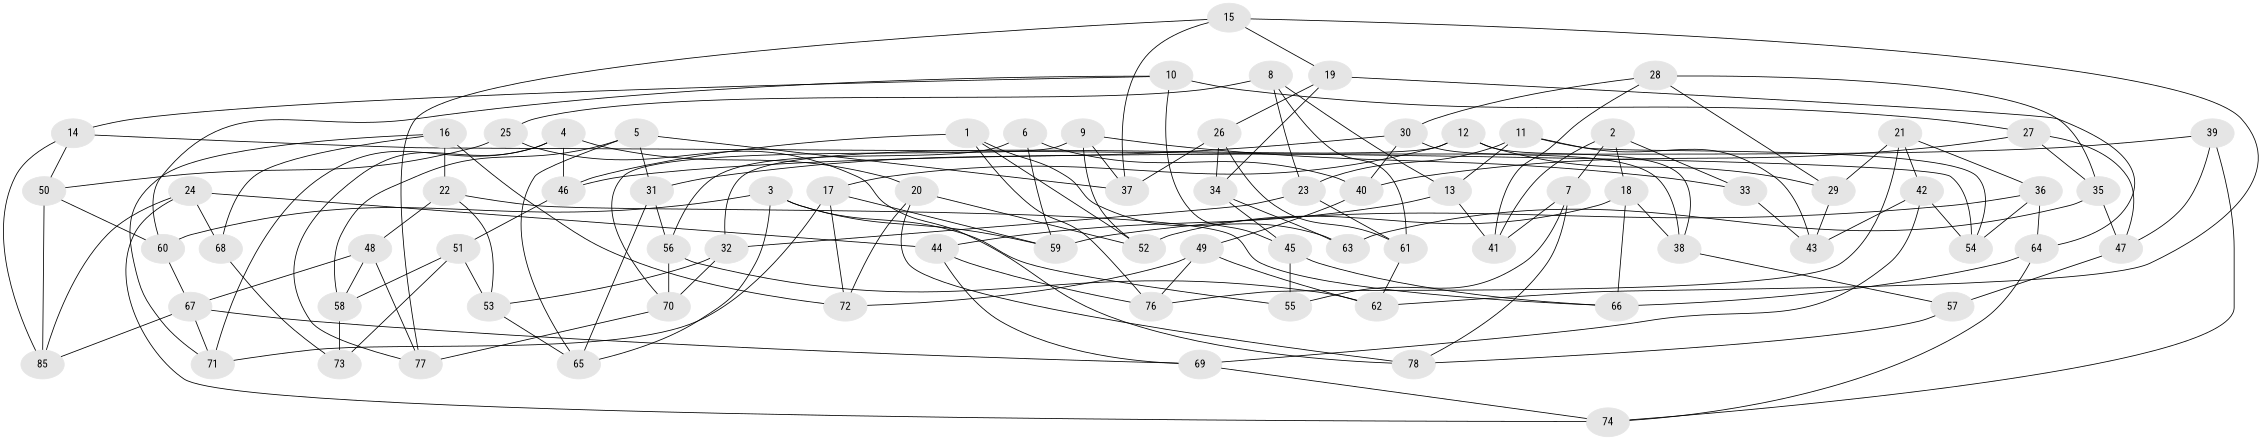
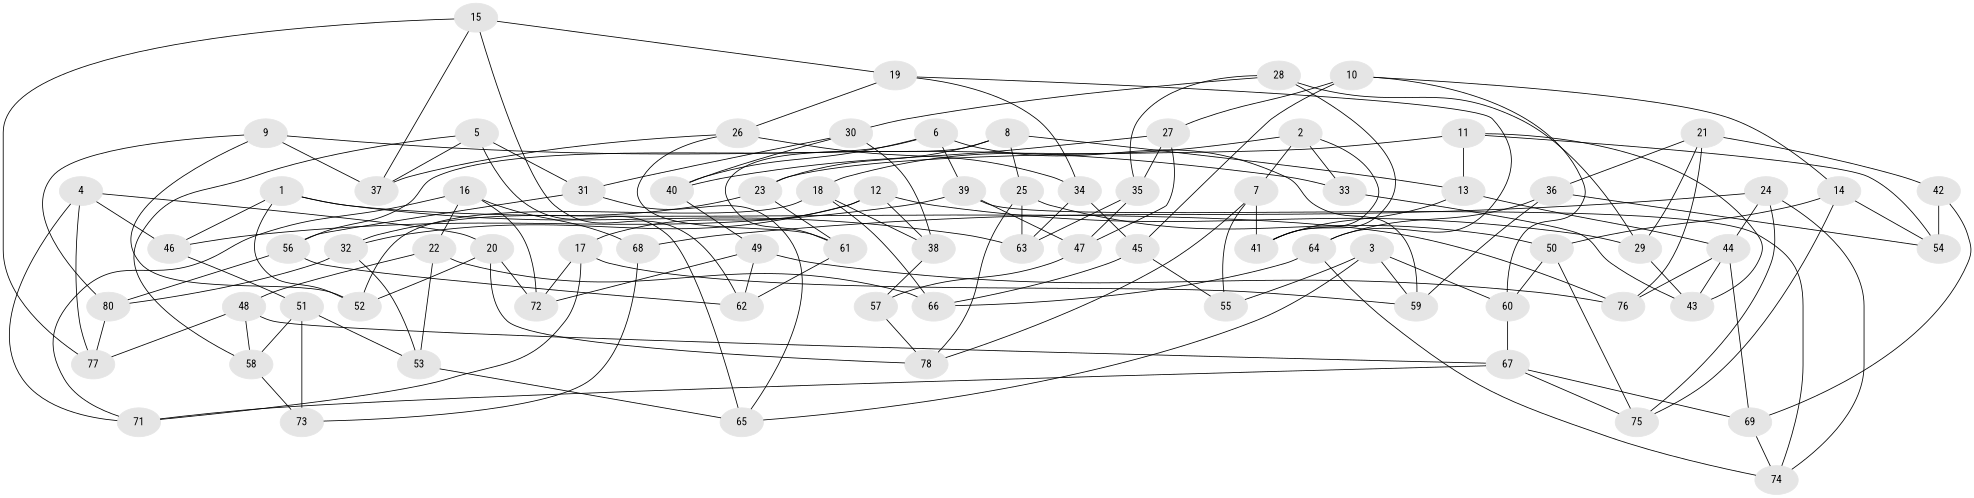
none -> (951, 163)
(1867, 220) -> (1710, 278)
none -> (1022, 226)
(669, 307) -> (108, 307)
(43, 364) -> (1637, 422)
